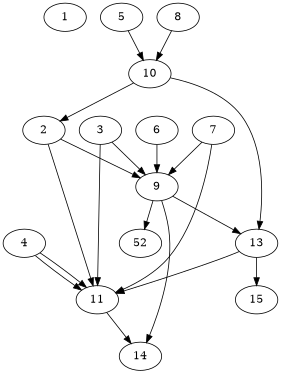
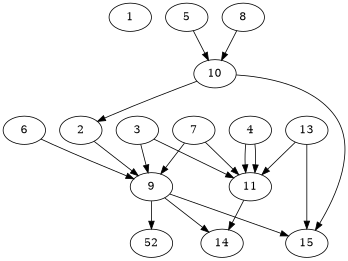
(248, 127) -> (336, 118)
(69, 211) -> none
(203, 213) -> (225, 214)
